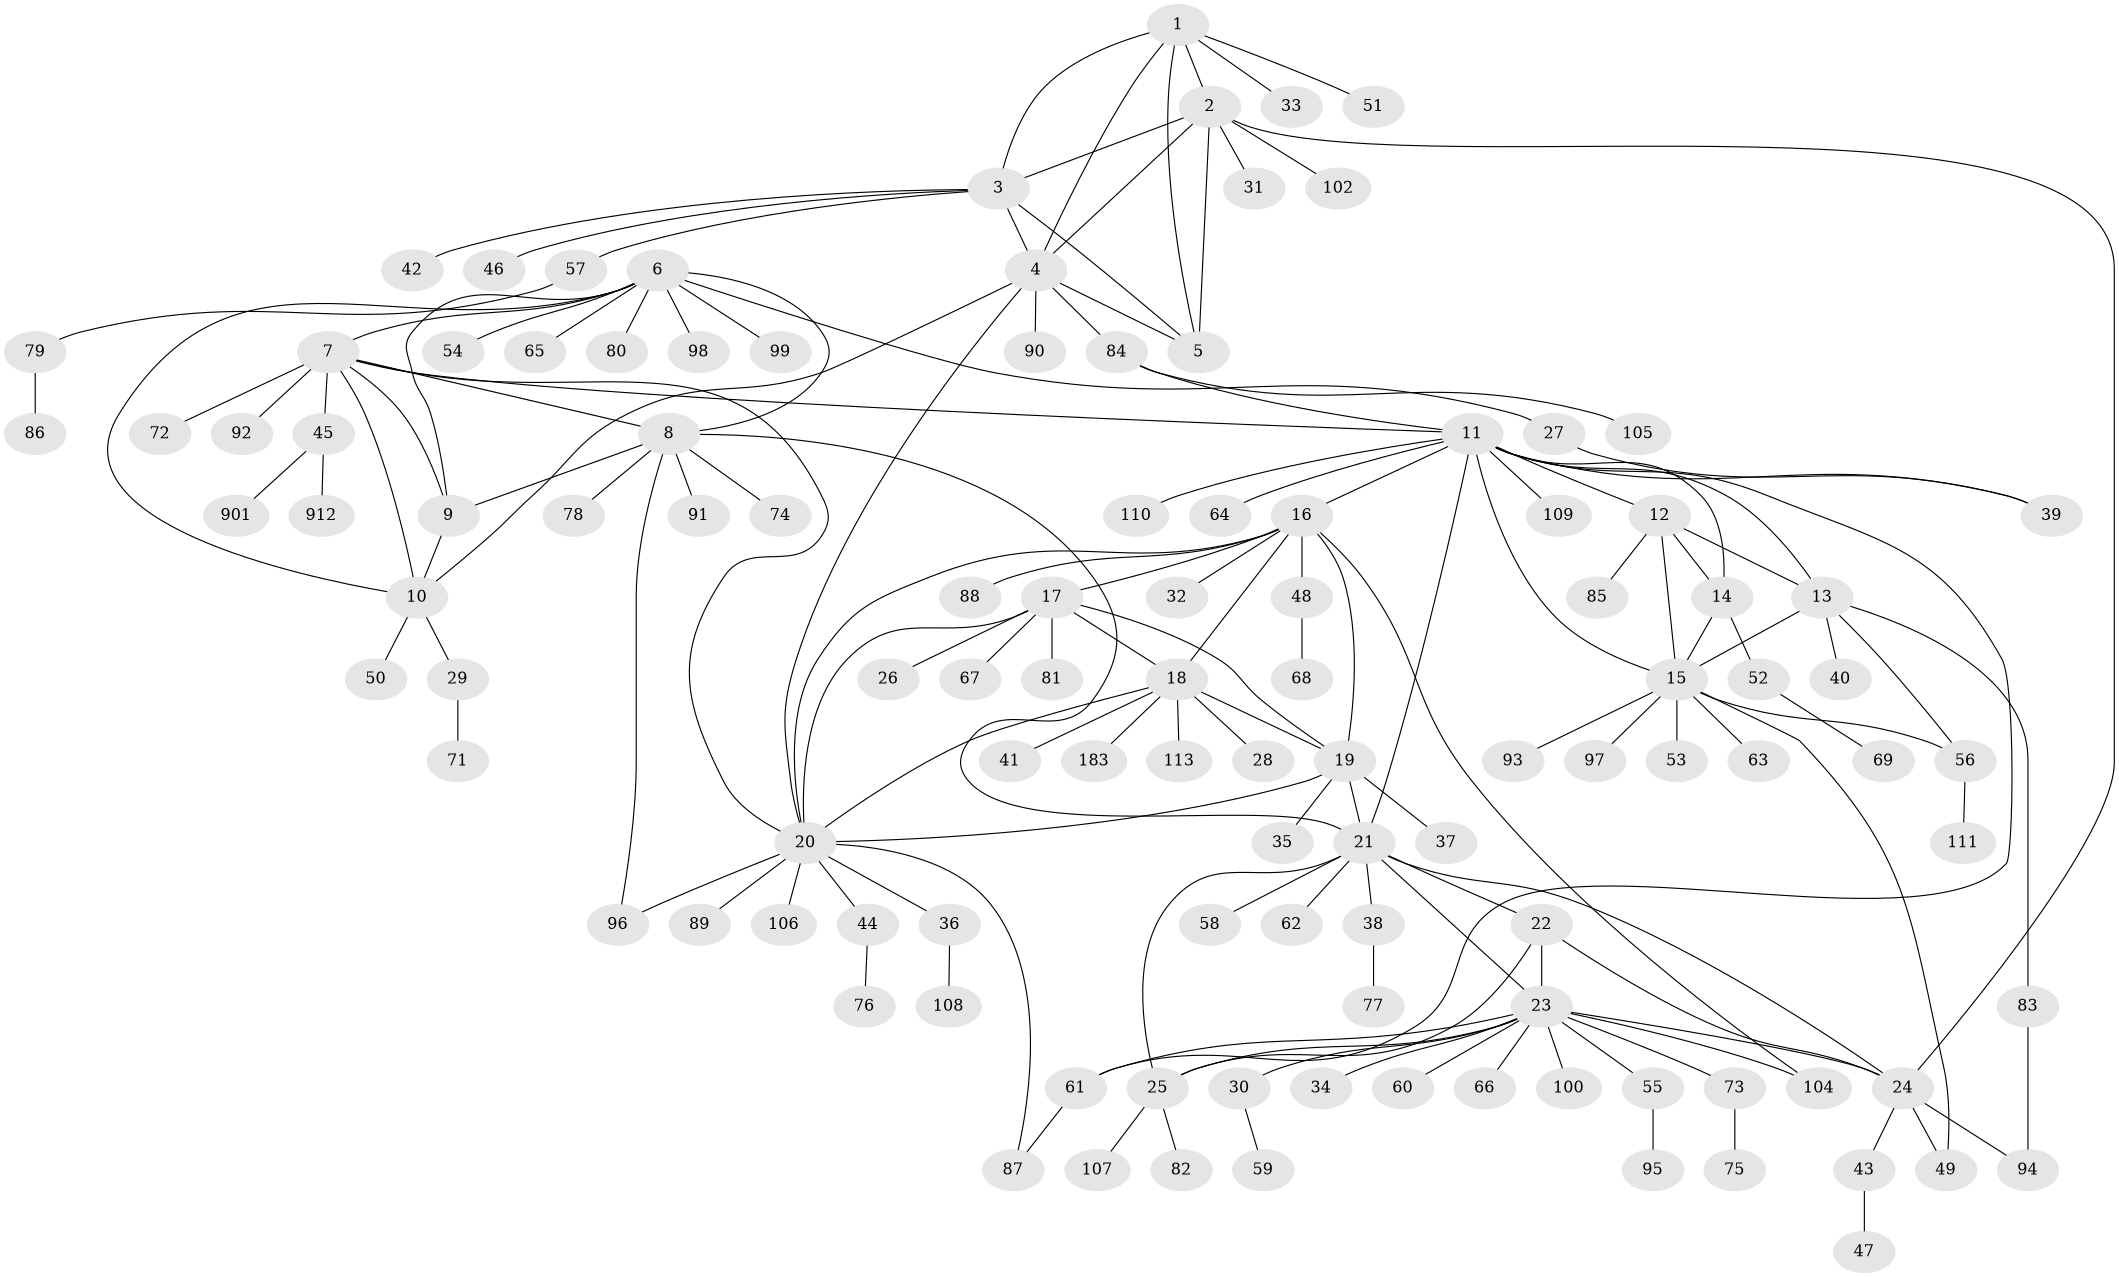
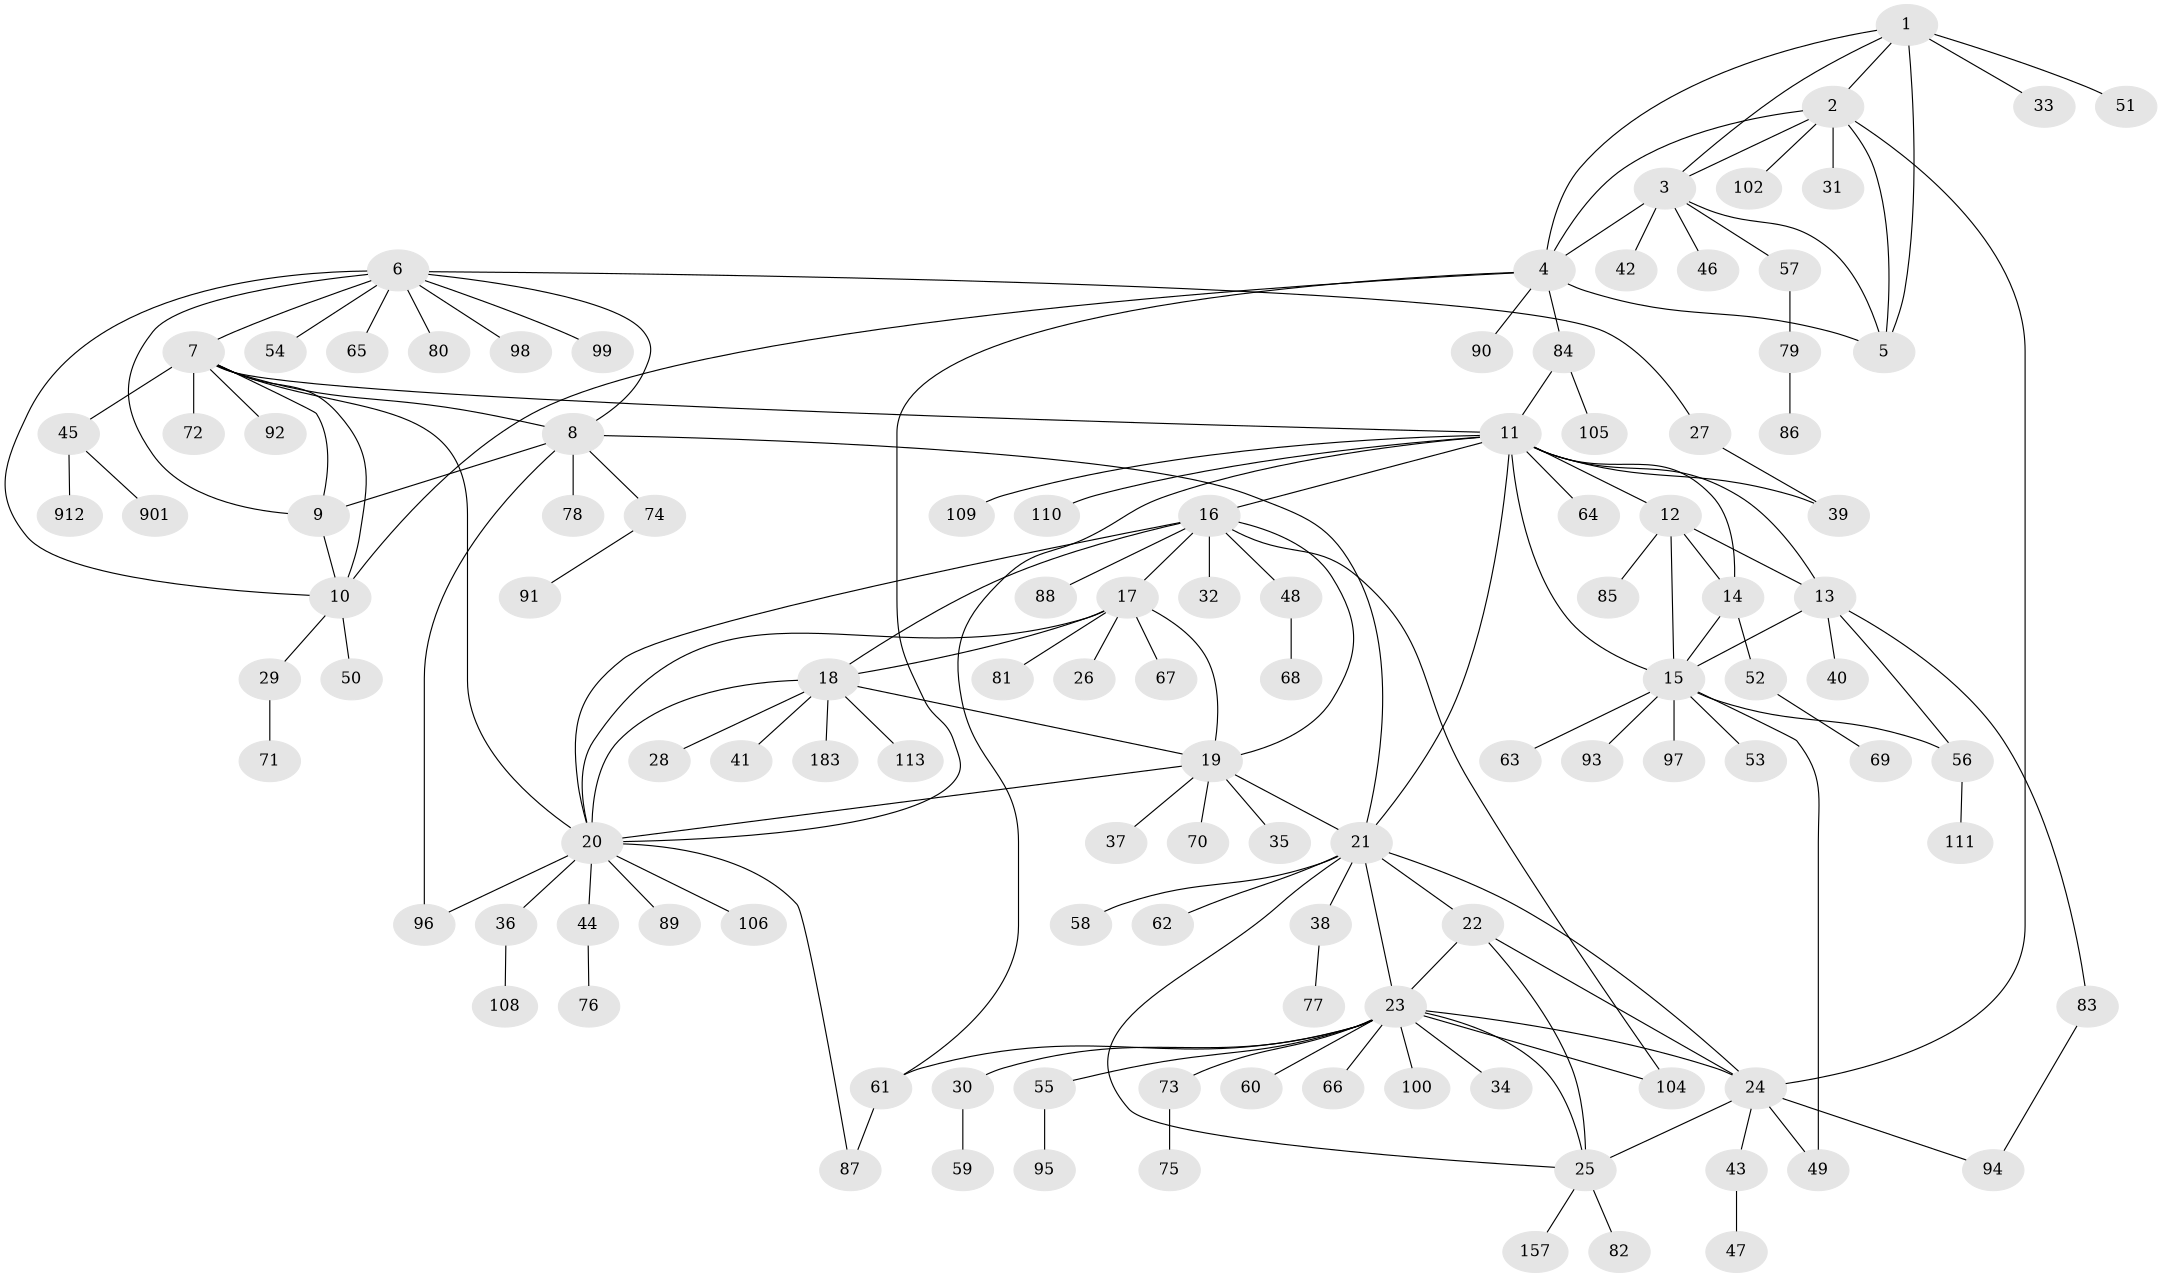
(684, 475) -> (592, 557)
none -> (1198, 843)
none -> (1671, 1129)
(1097, 1170) -> (1535, 1252)
